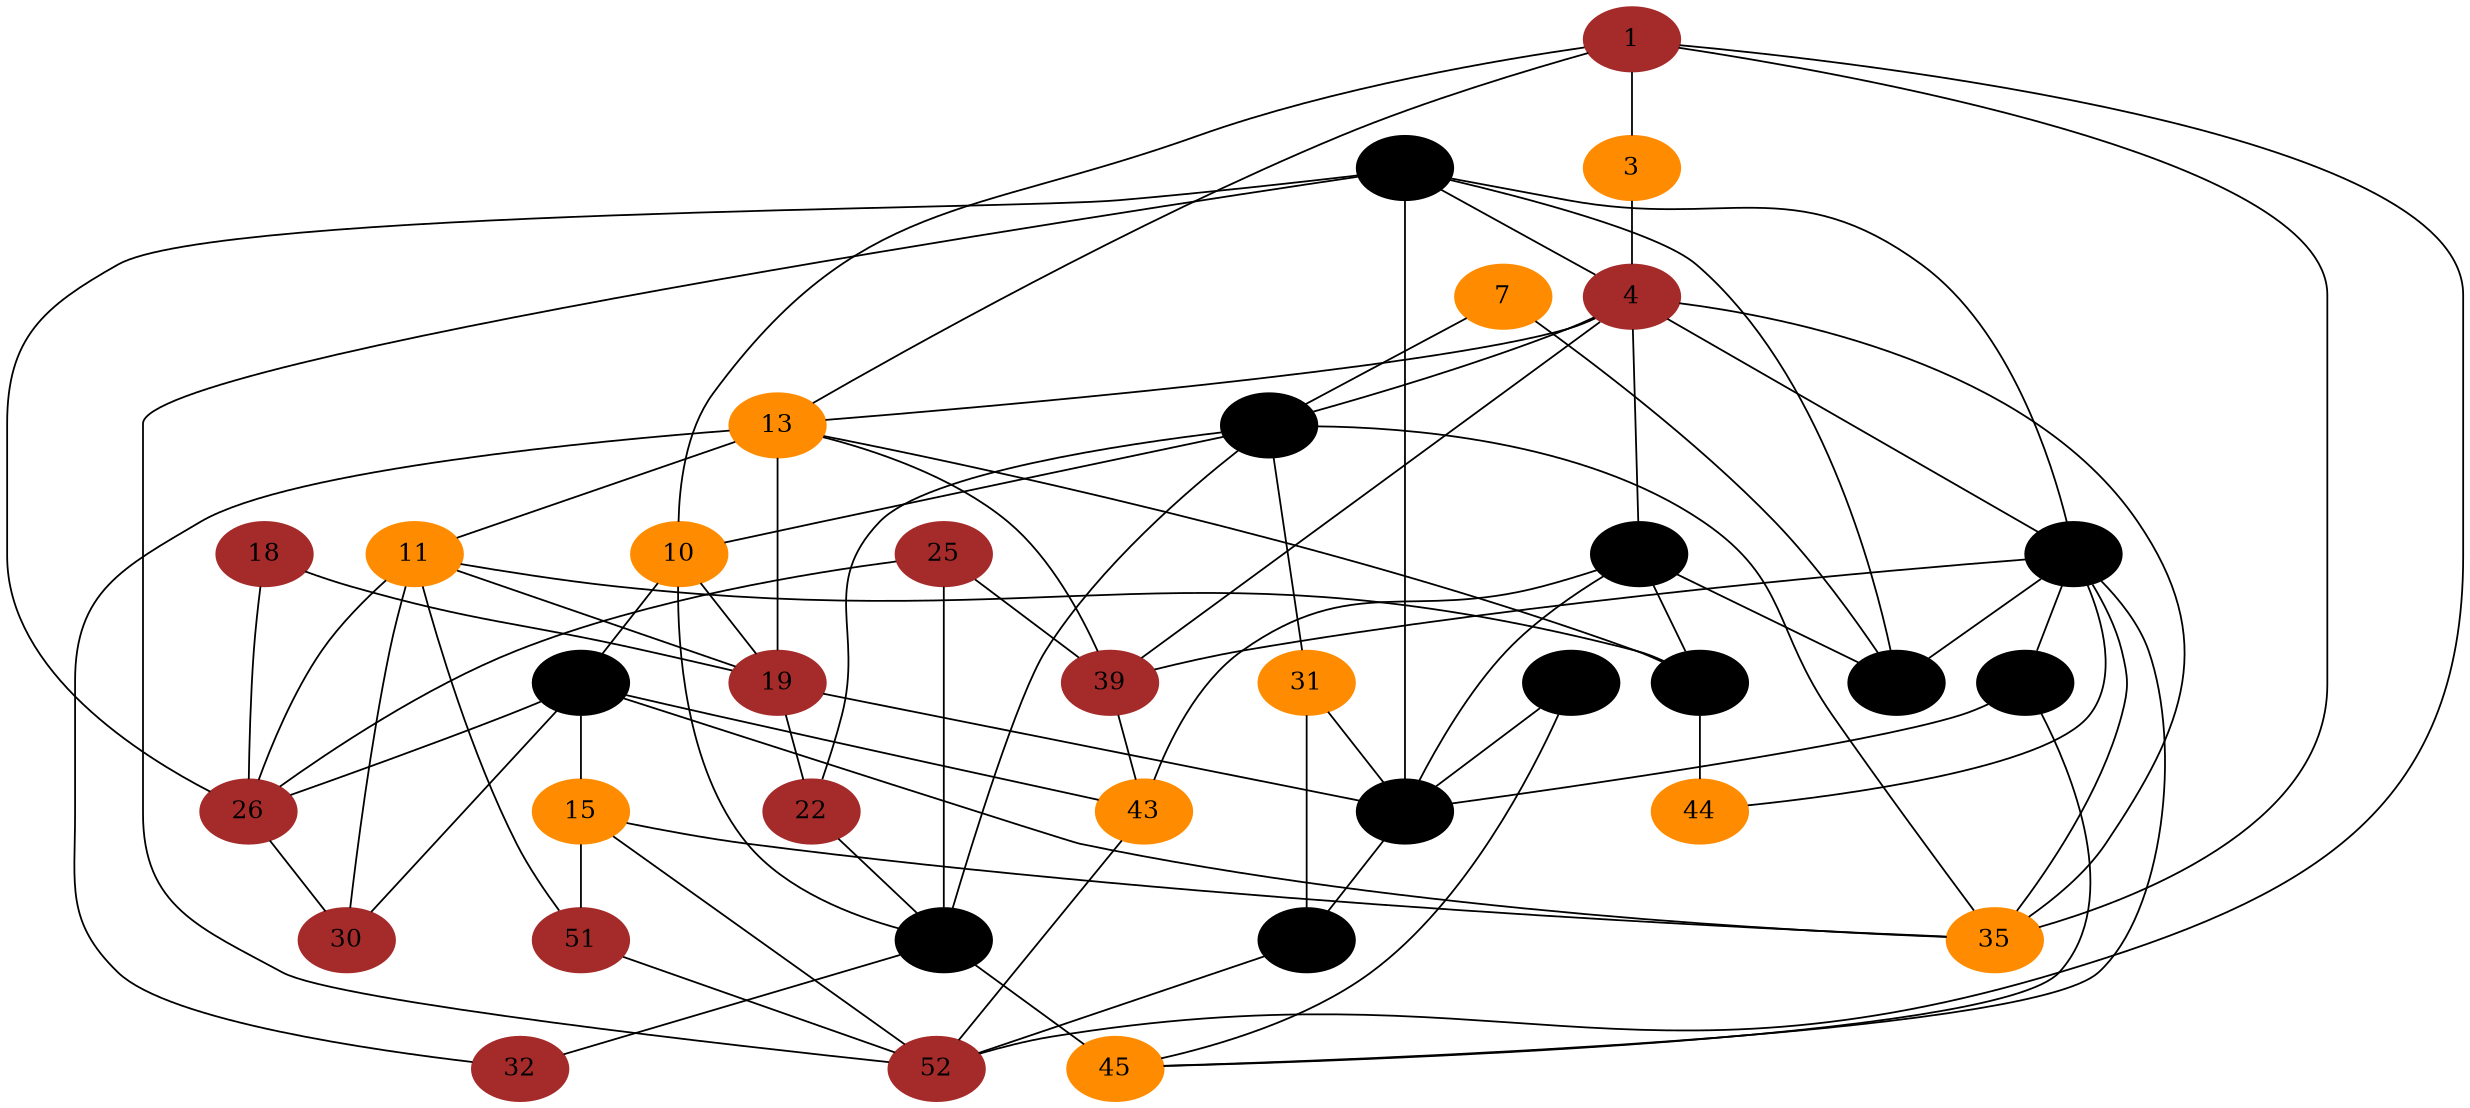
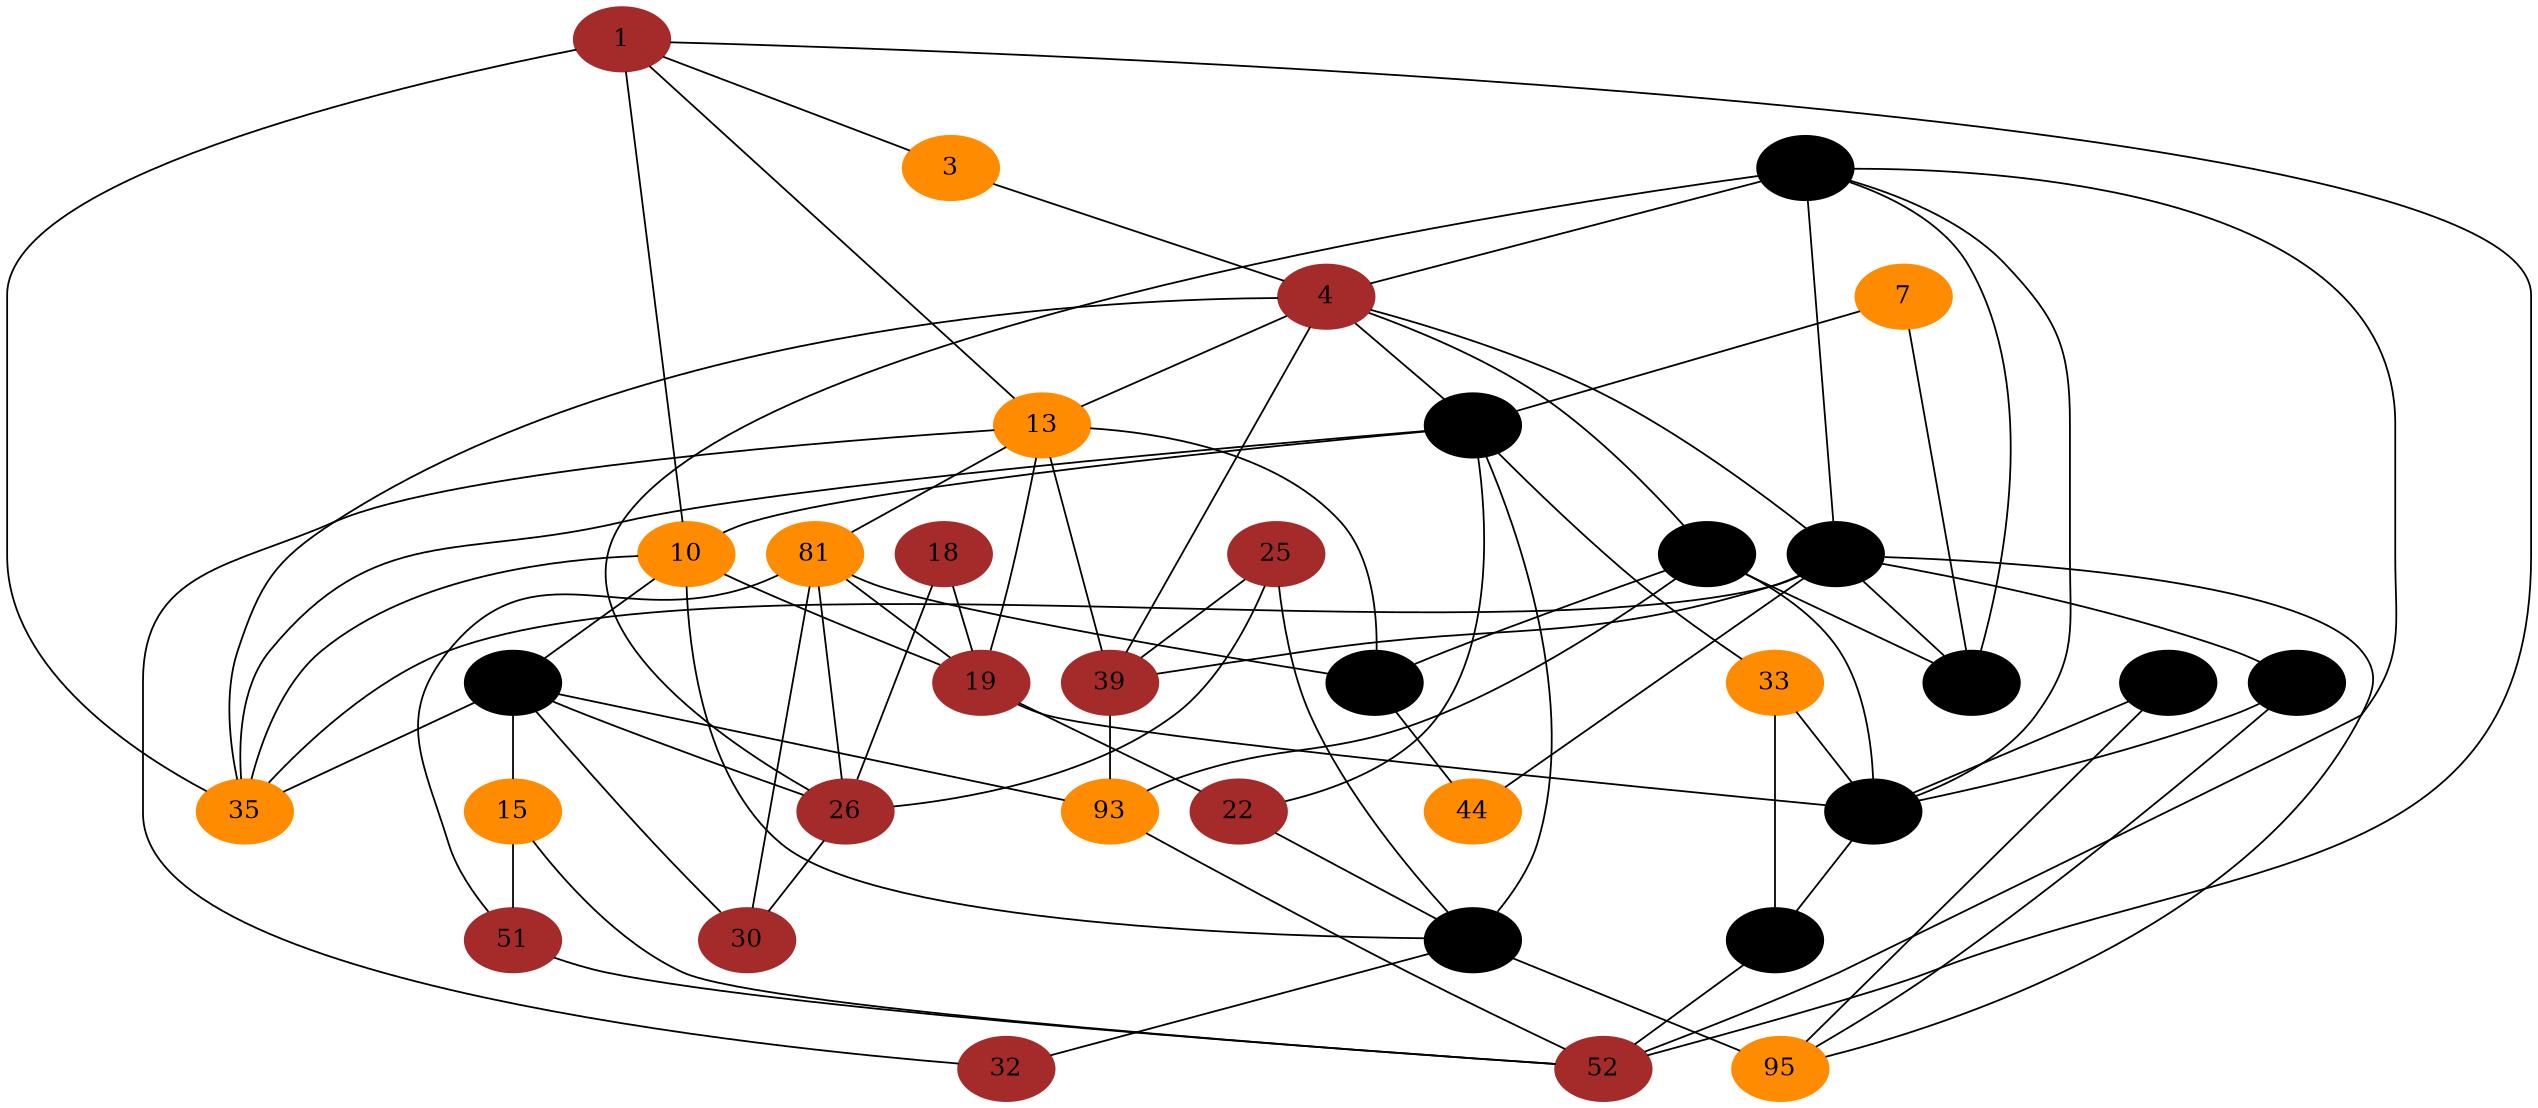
(415, 554) -> (815, 554)
(1307, 683) -> (1775, 683)
(1144, 812) -> (1110, 812)
(1285, 897) -> (402, 603)
(1115, 1069) -> (1780, 1069)
